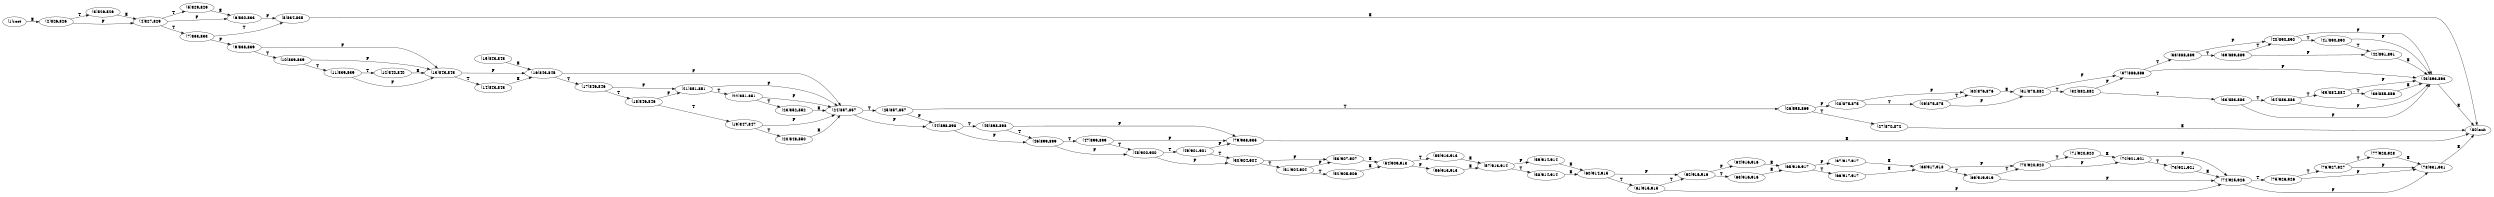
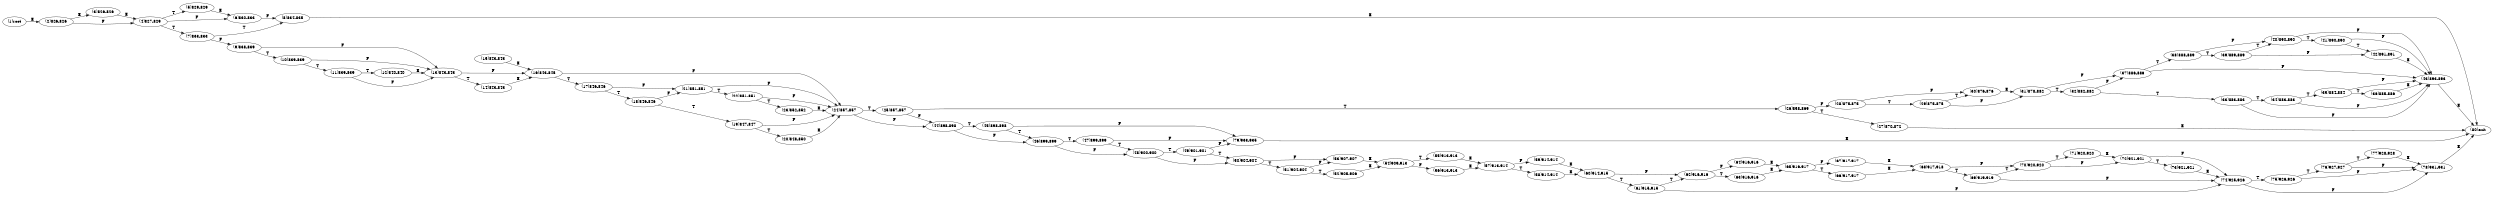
(80, 15) -> (80, 15)
